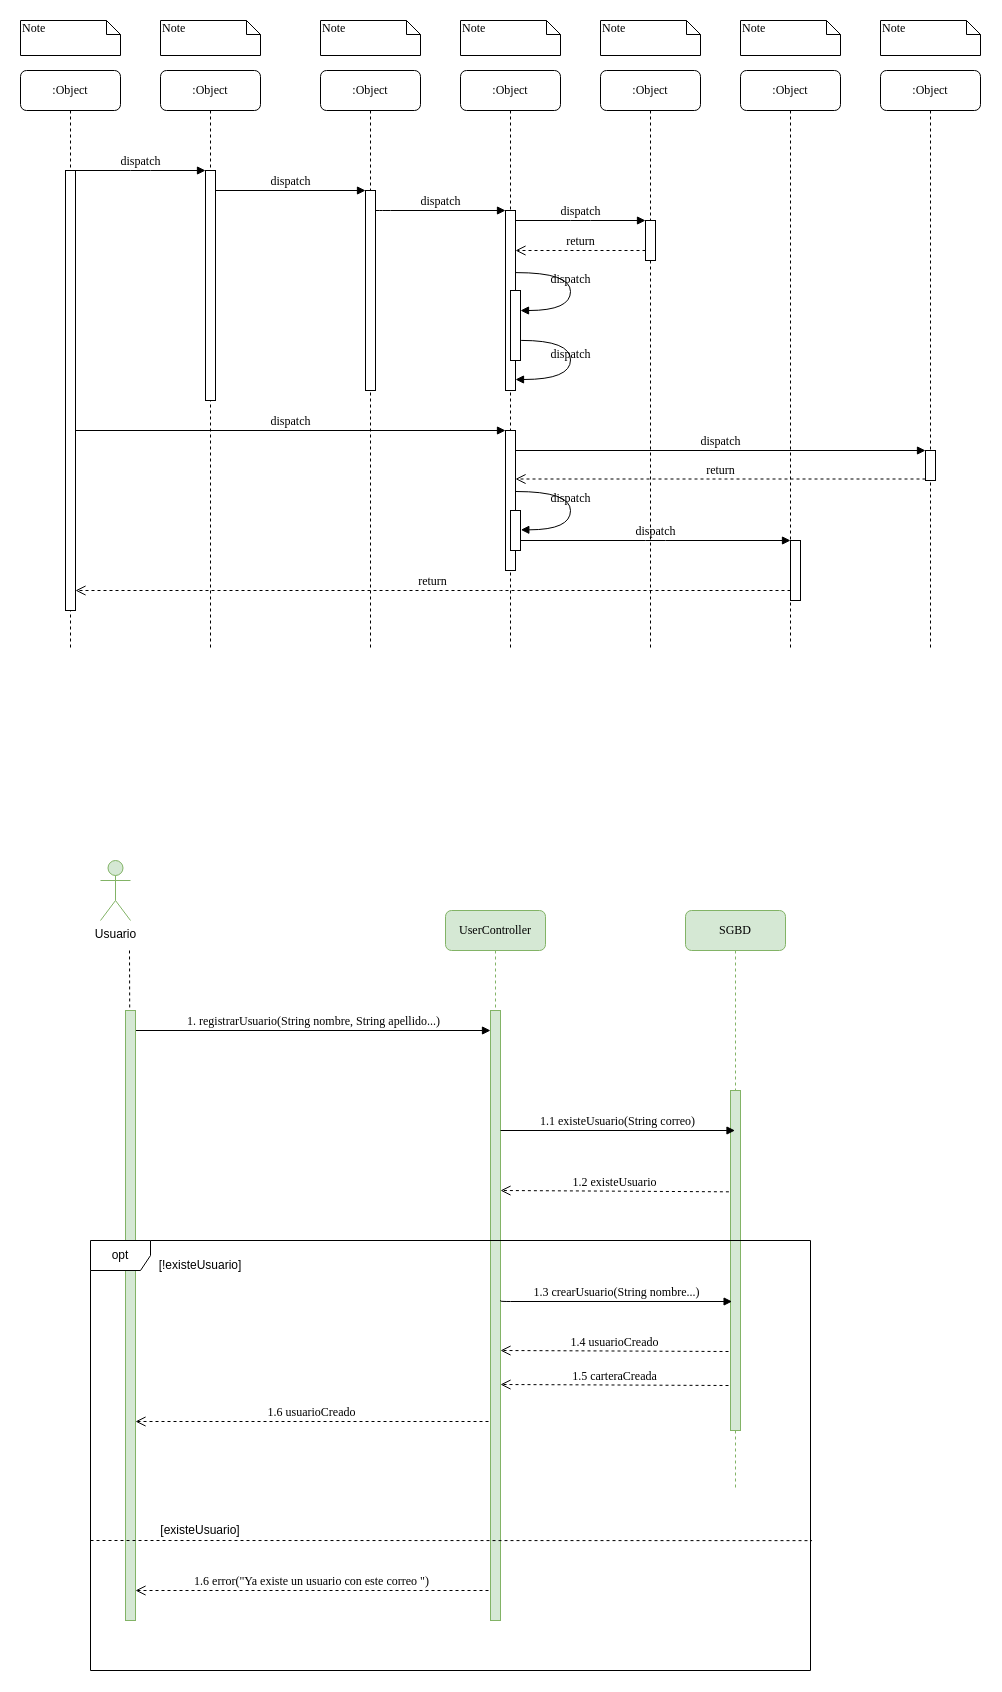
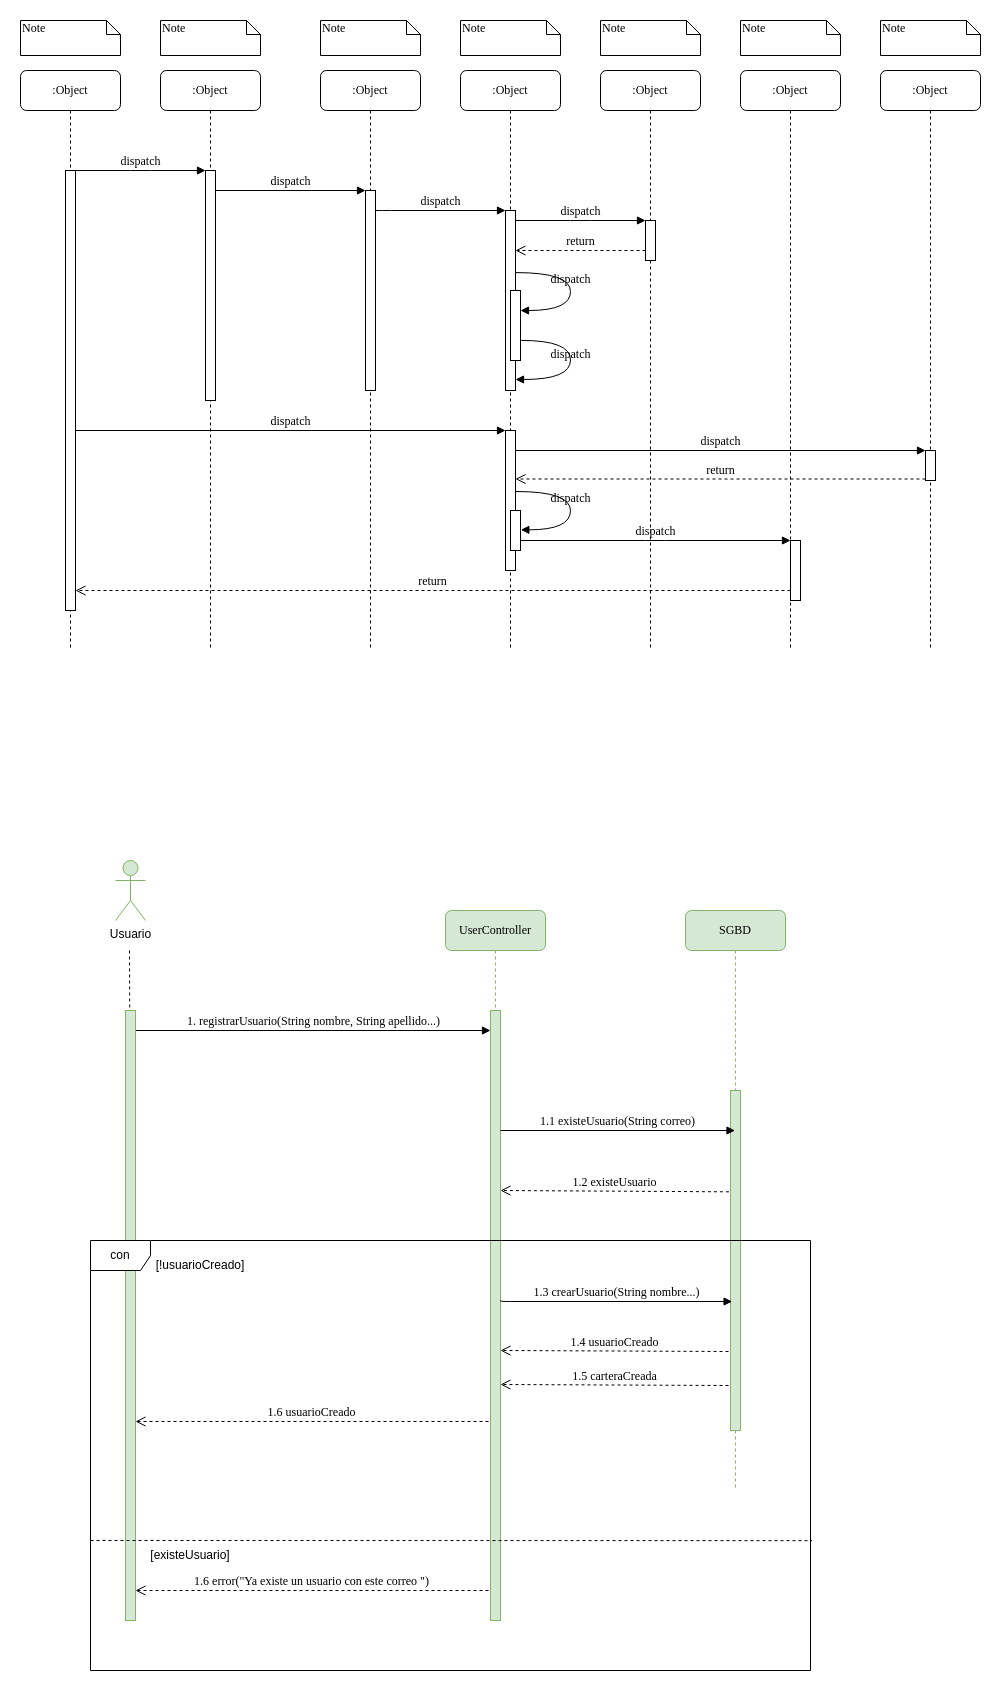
(116, 891) -> (131, 891)
(121, 1256) -> (121, 1256)
(201, 1266) -> (201, 1266)
(201, 1531) -> (191, 1556)
